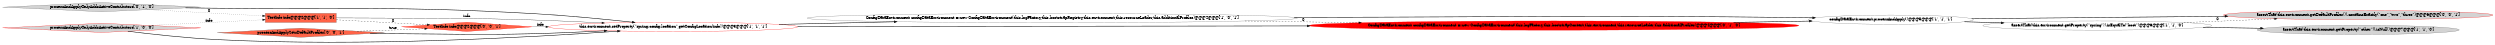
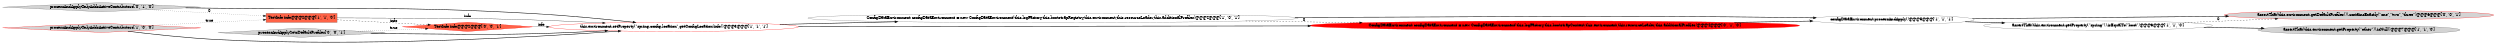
(209, 21) -> (209, 21)
(393, 21) -> (394, 21)
(391, 30) -> (392, 30)
(301, 33) -> (302, 33)
